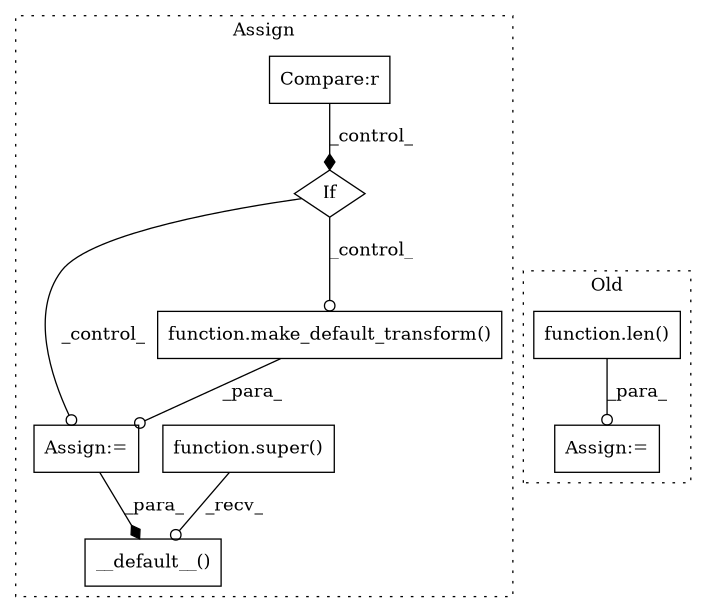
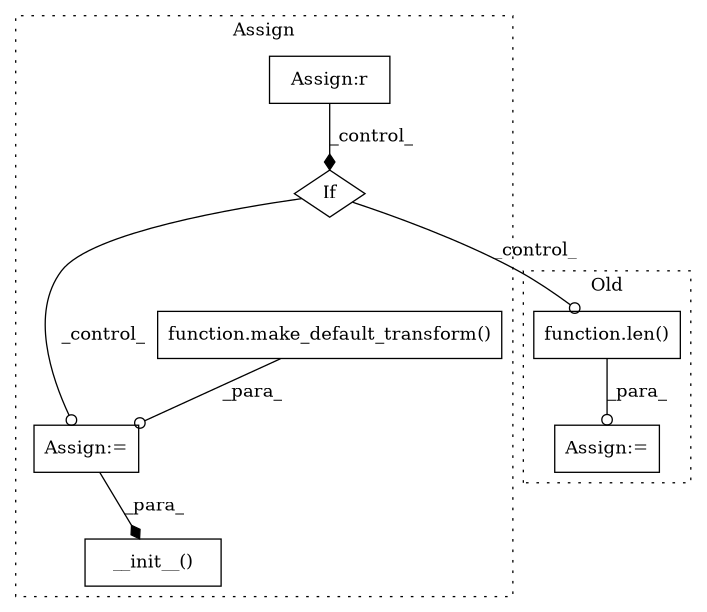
(330, 80) -> (330, 80)
(330, 259) -> (465, 245)
(249, 449) -> none
(153, 563) -> (153, 563)
